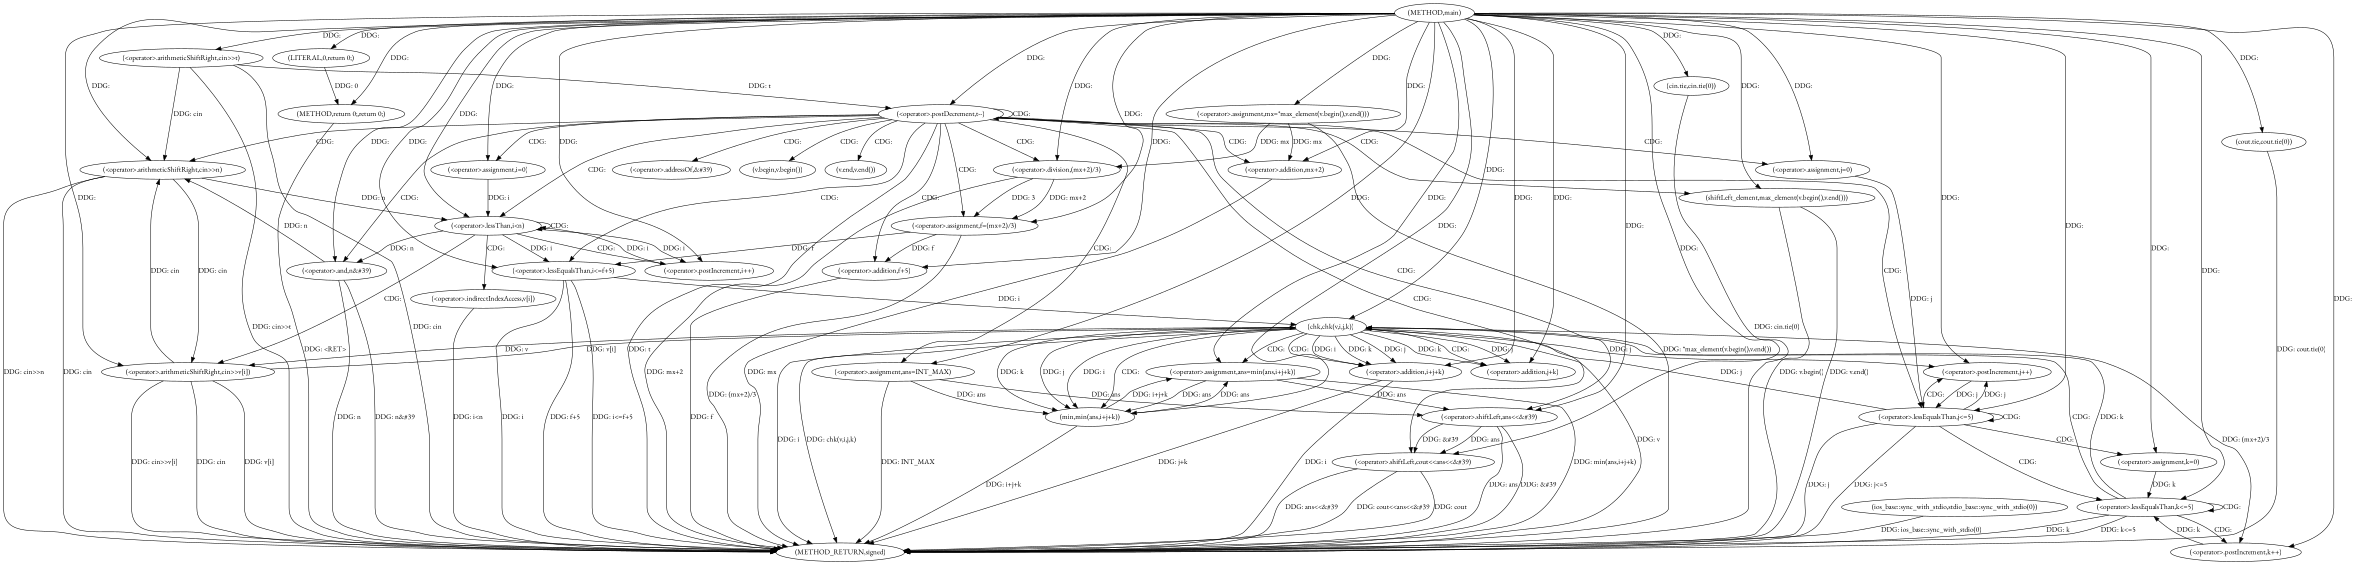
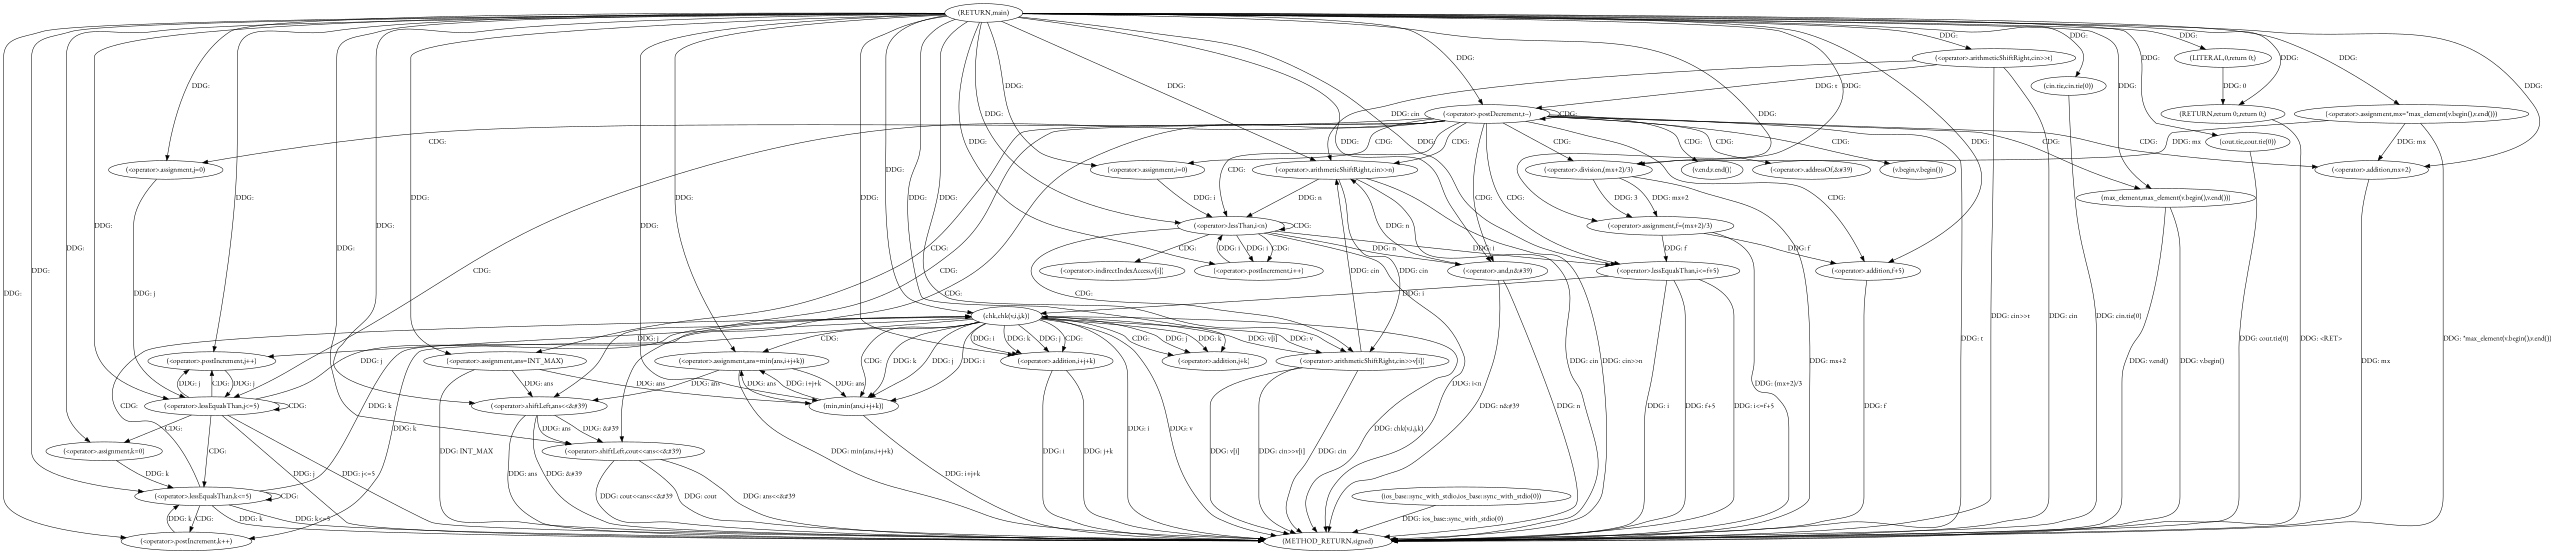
(1434, 13) -> (984, 13)
(341, 114) -> (2223, 114)
(956, 167) -> none
(1777, 198) -> (2166, 198)
(2246, 440) -> (405, 429)
(1955, 507) -> (1461, 496)
(503, 536) -> (1463, 352)
